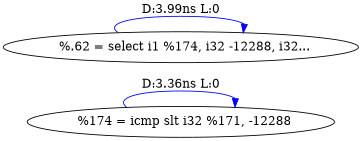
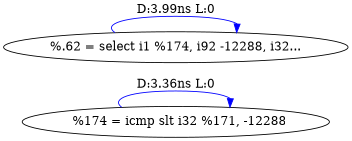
(181, 47) -> (176, 47)
